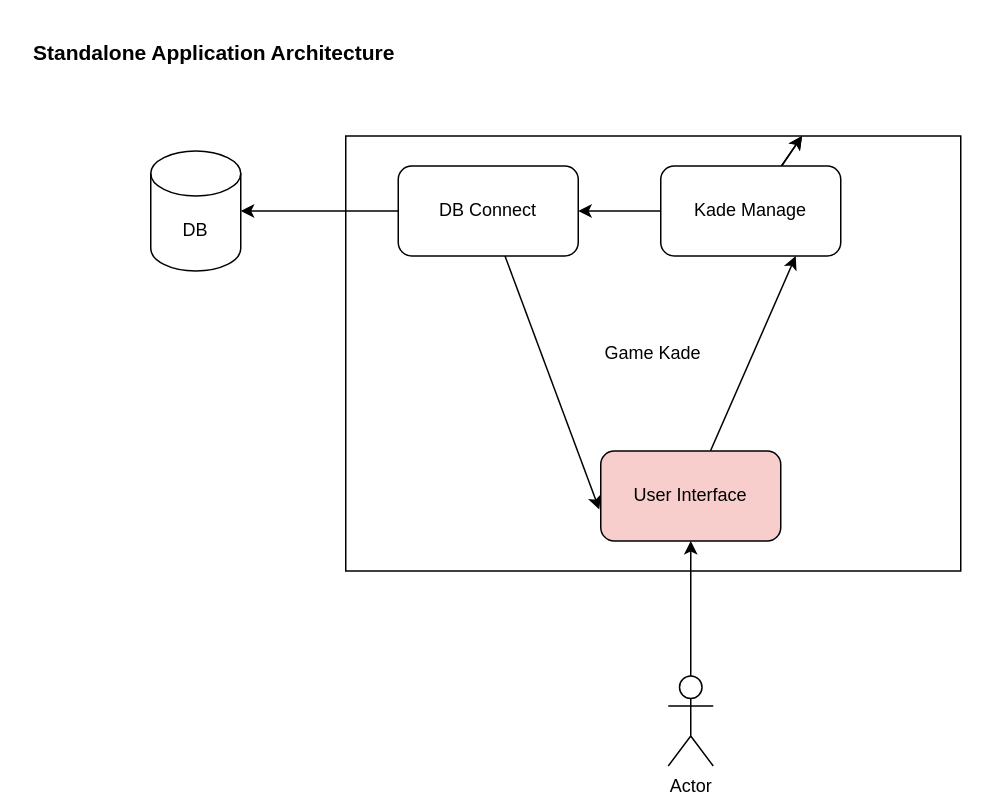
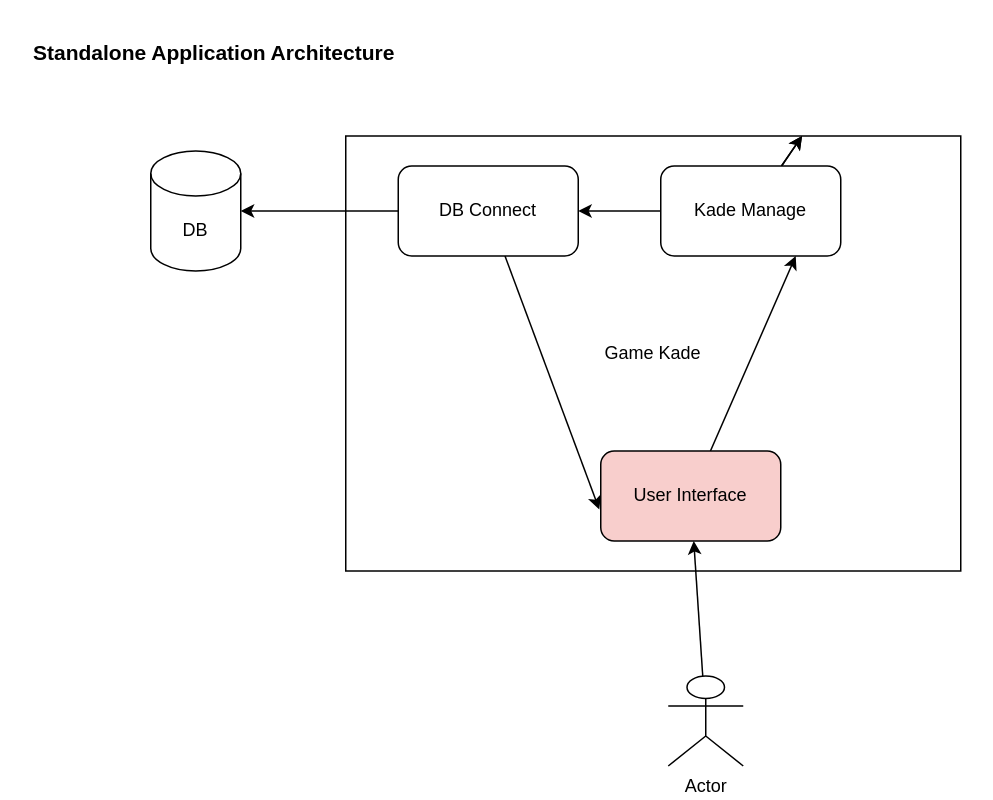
(691, 721) -> (706, 721)
